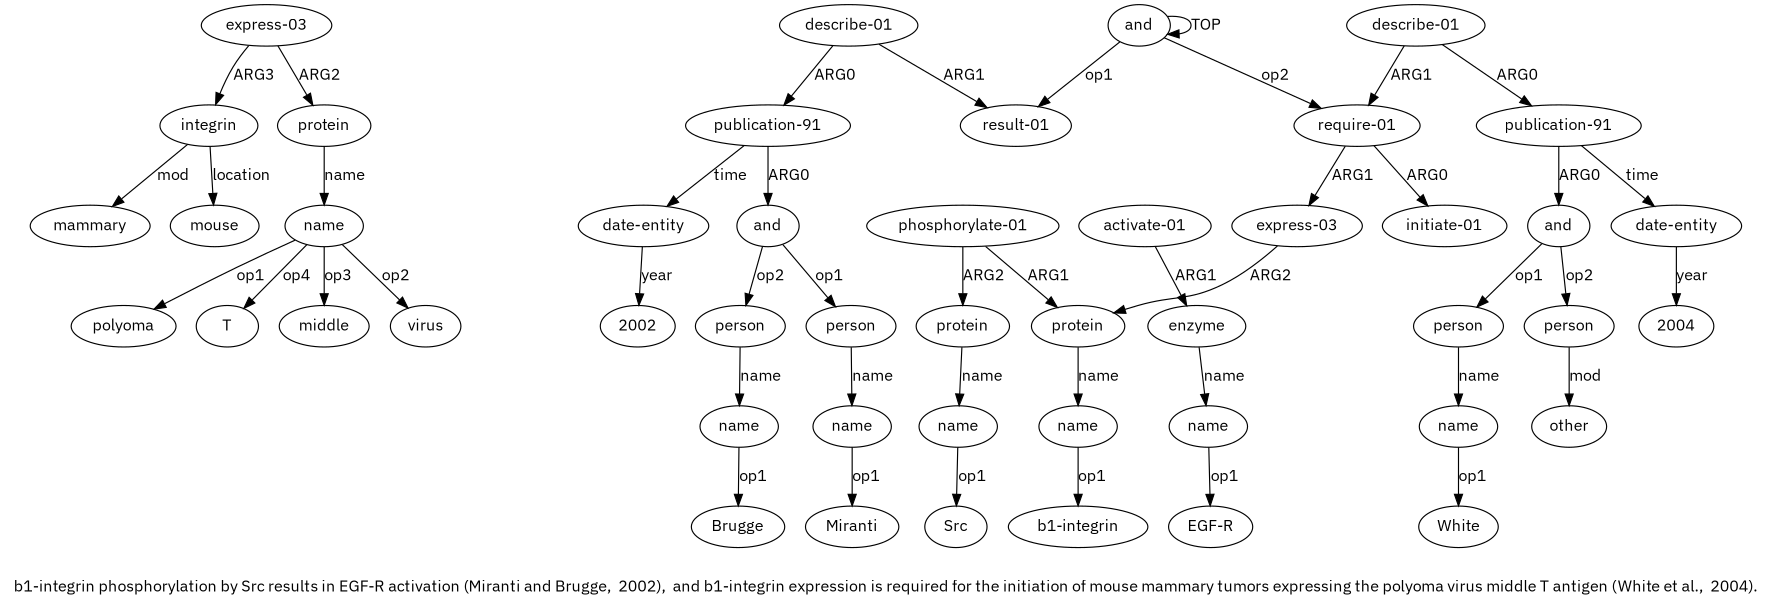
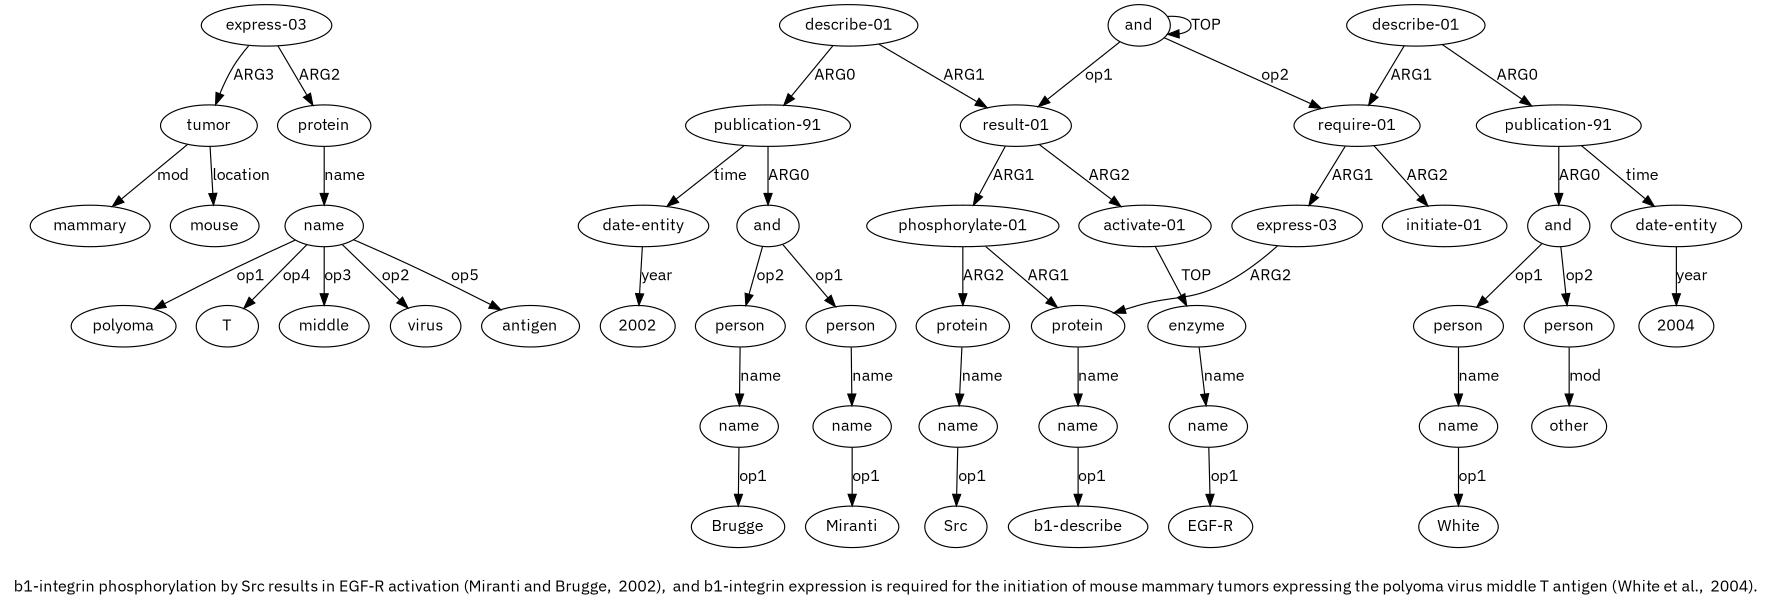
(209, 126) -> (209, 126)
none -> (992, 170)
none -> (1075, 172)
(1428, 176) -> (1428, 176)
(1196, 276) -> (1196, 276)
none -> (531, 326)
(1078, 527) -> (1078, 527)
